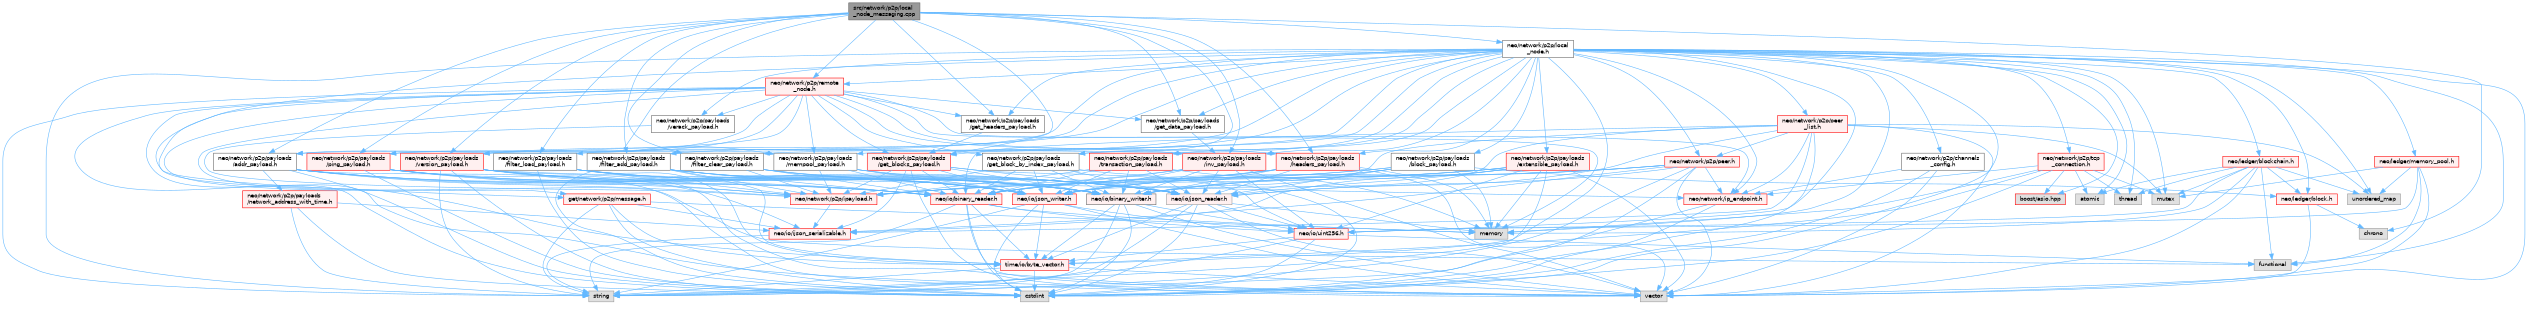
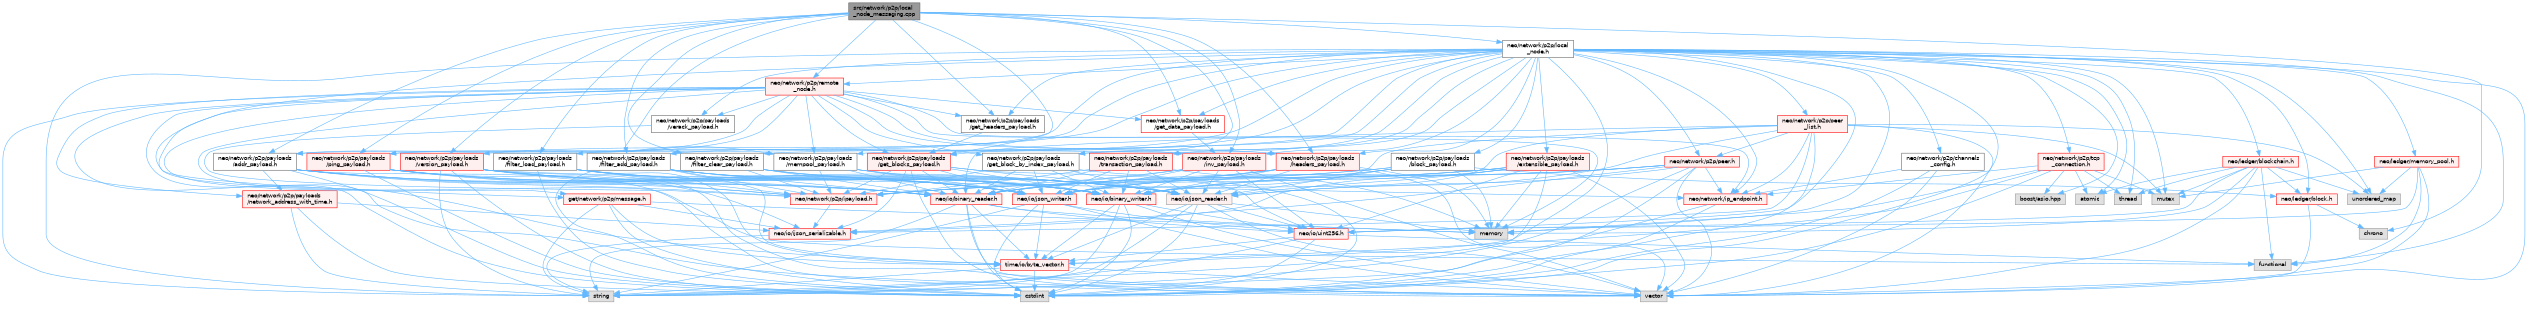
(1183, 124) -> (1183, 124)
(658, 147) -> (122, 112)
(1121, 199) -> (1121, 199)
(2040, 199) -> (2040, 199)
